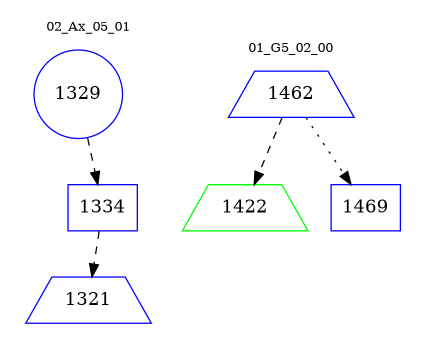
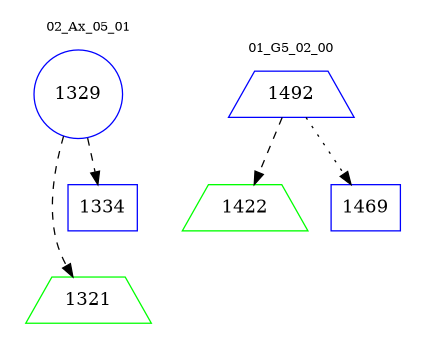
(291, 94) -> (291, 94)
(97, 248) -> (52, 201)
(89, 300) -> (89, 300)
